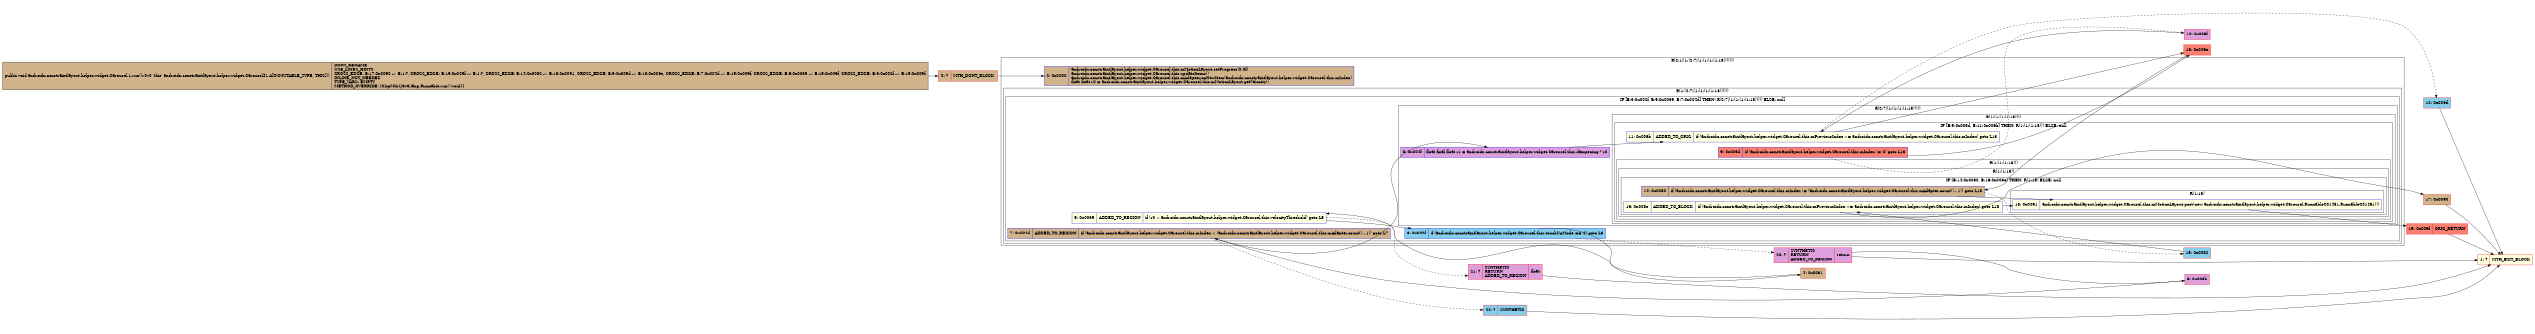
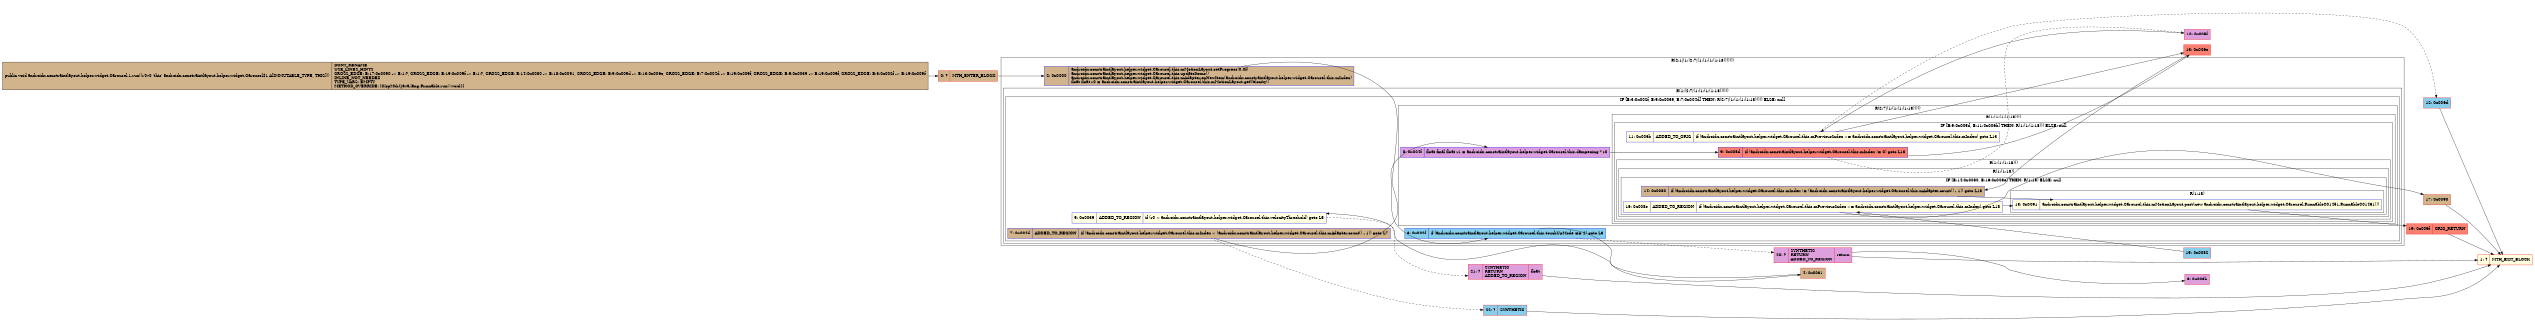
(974, 76) -> (974, 76)
(1617, 144) -> (1663, 152)
(1673, 207) -> (1673, 207)
(1367, 223) -> (1397, 138)
(2096, 247) -> none
(1698, 299) -> none
